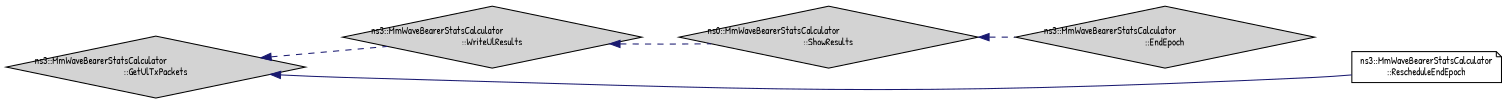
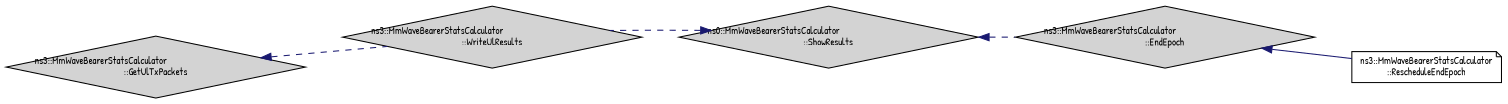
(666, 44) -> (655, 30)
(816, 89) -> (1312, 54)
